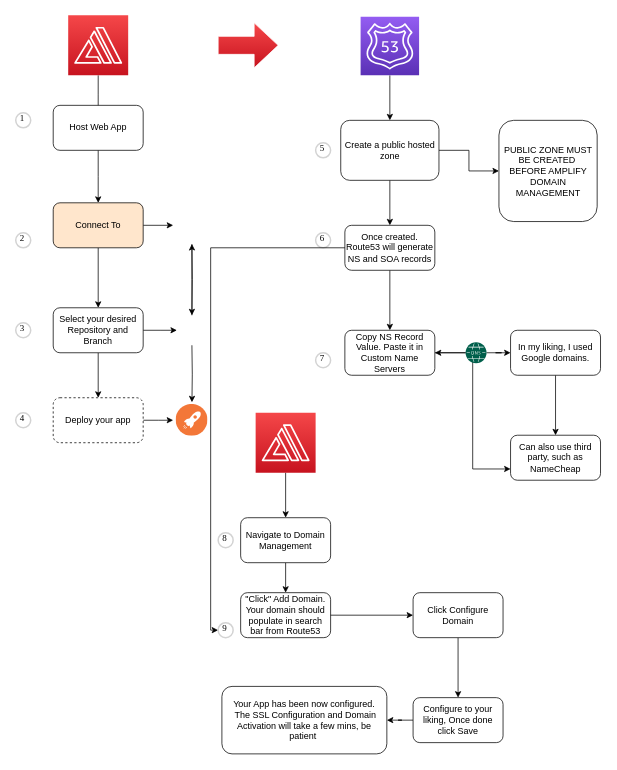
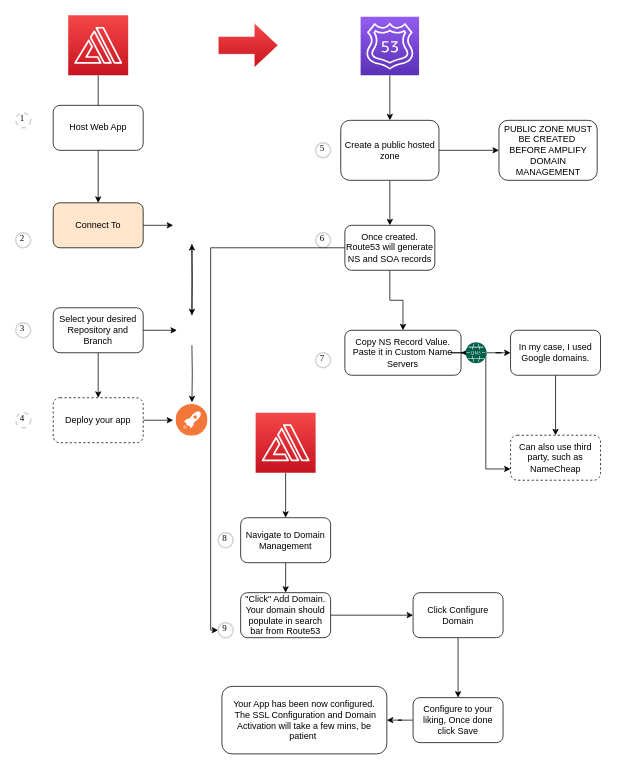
(23, 120) -> (23, 120)
(548, 171) -> (548, 150)
(98, 275) -> none
(390, 353) -> (403, 353)
(555, 353) -> (555, 353)
(23, 420) -> (23, 420)
(555, 458) -> (555, 458)
